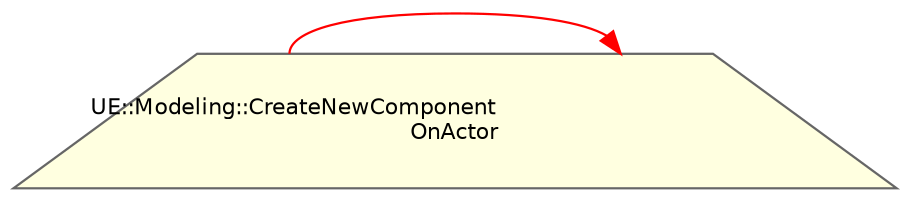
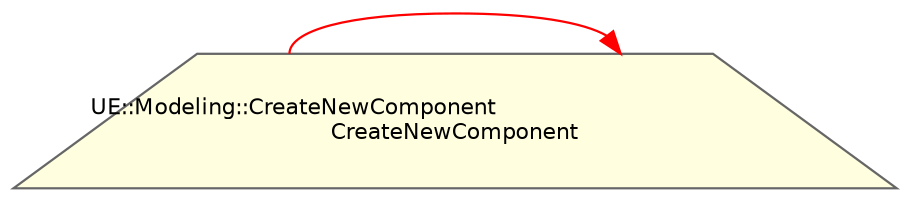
(455, 121) -> (455, 121)
